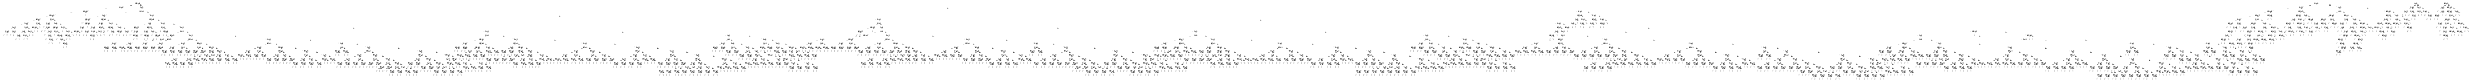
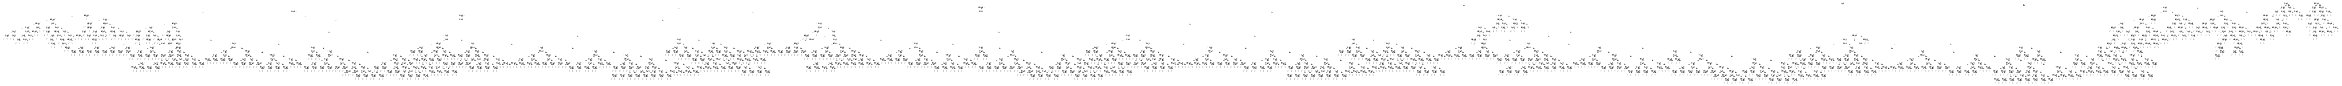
none -> (1842, 3)
